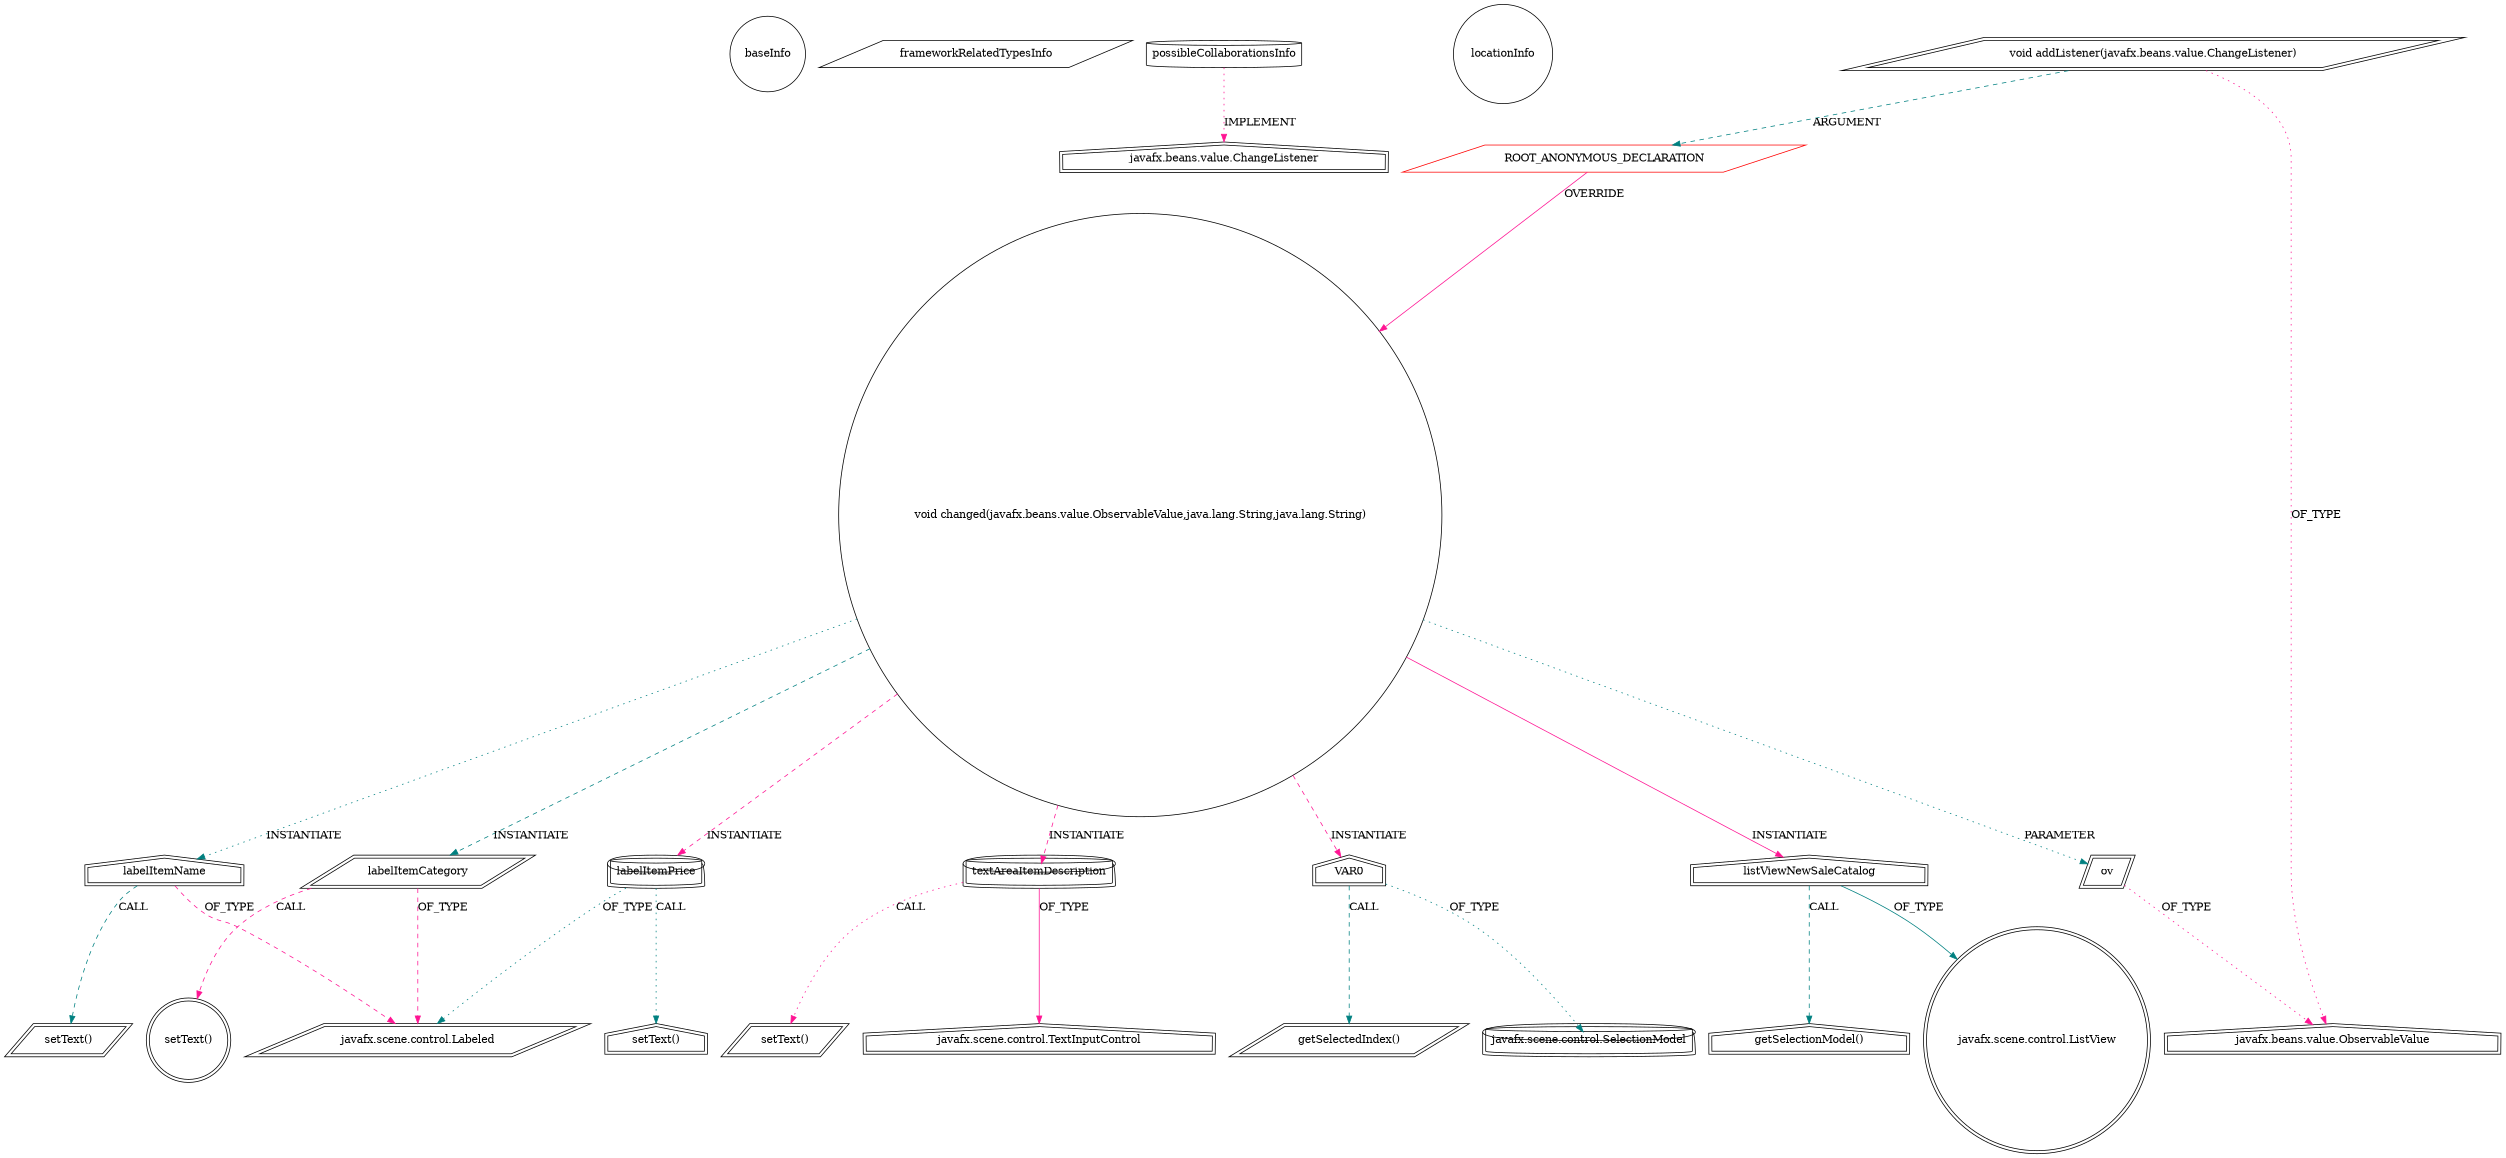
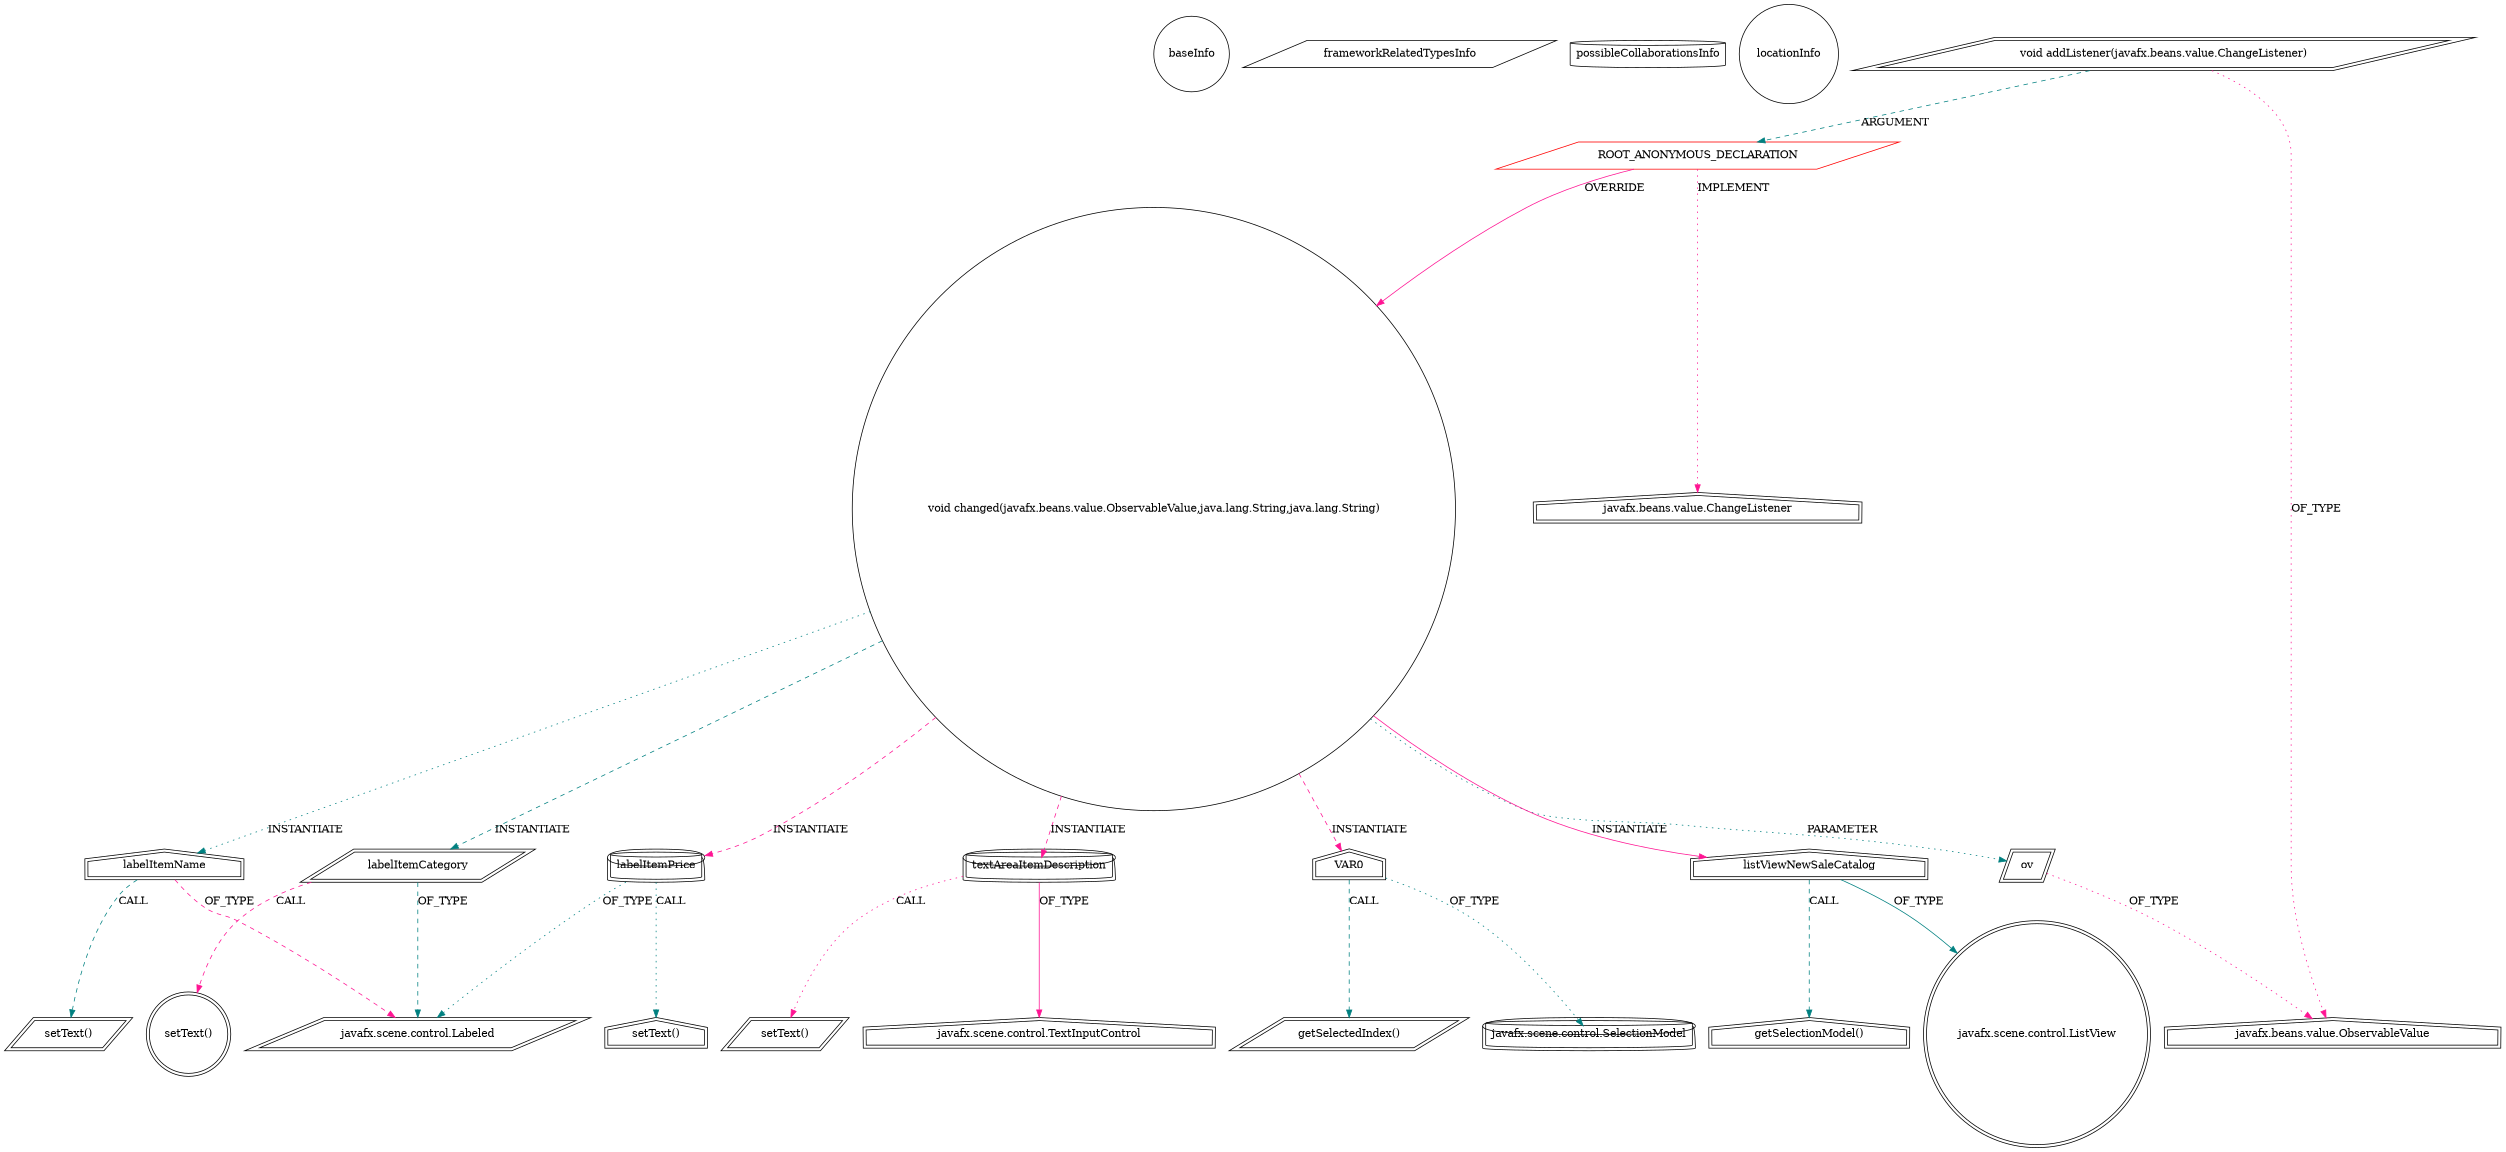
(1224, 101) -> (1698, 327)
(418, 952) -> (418, 946)
